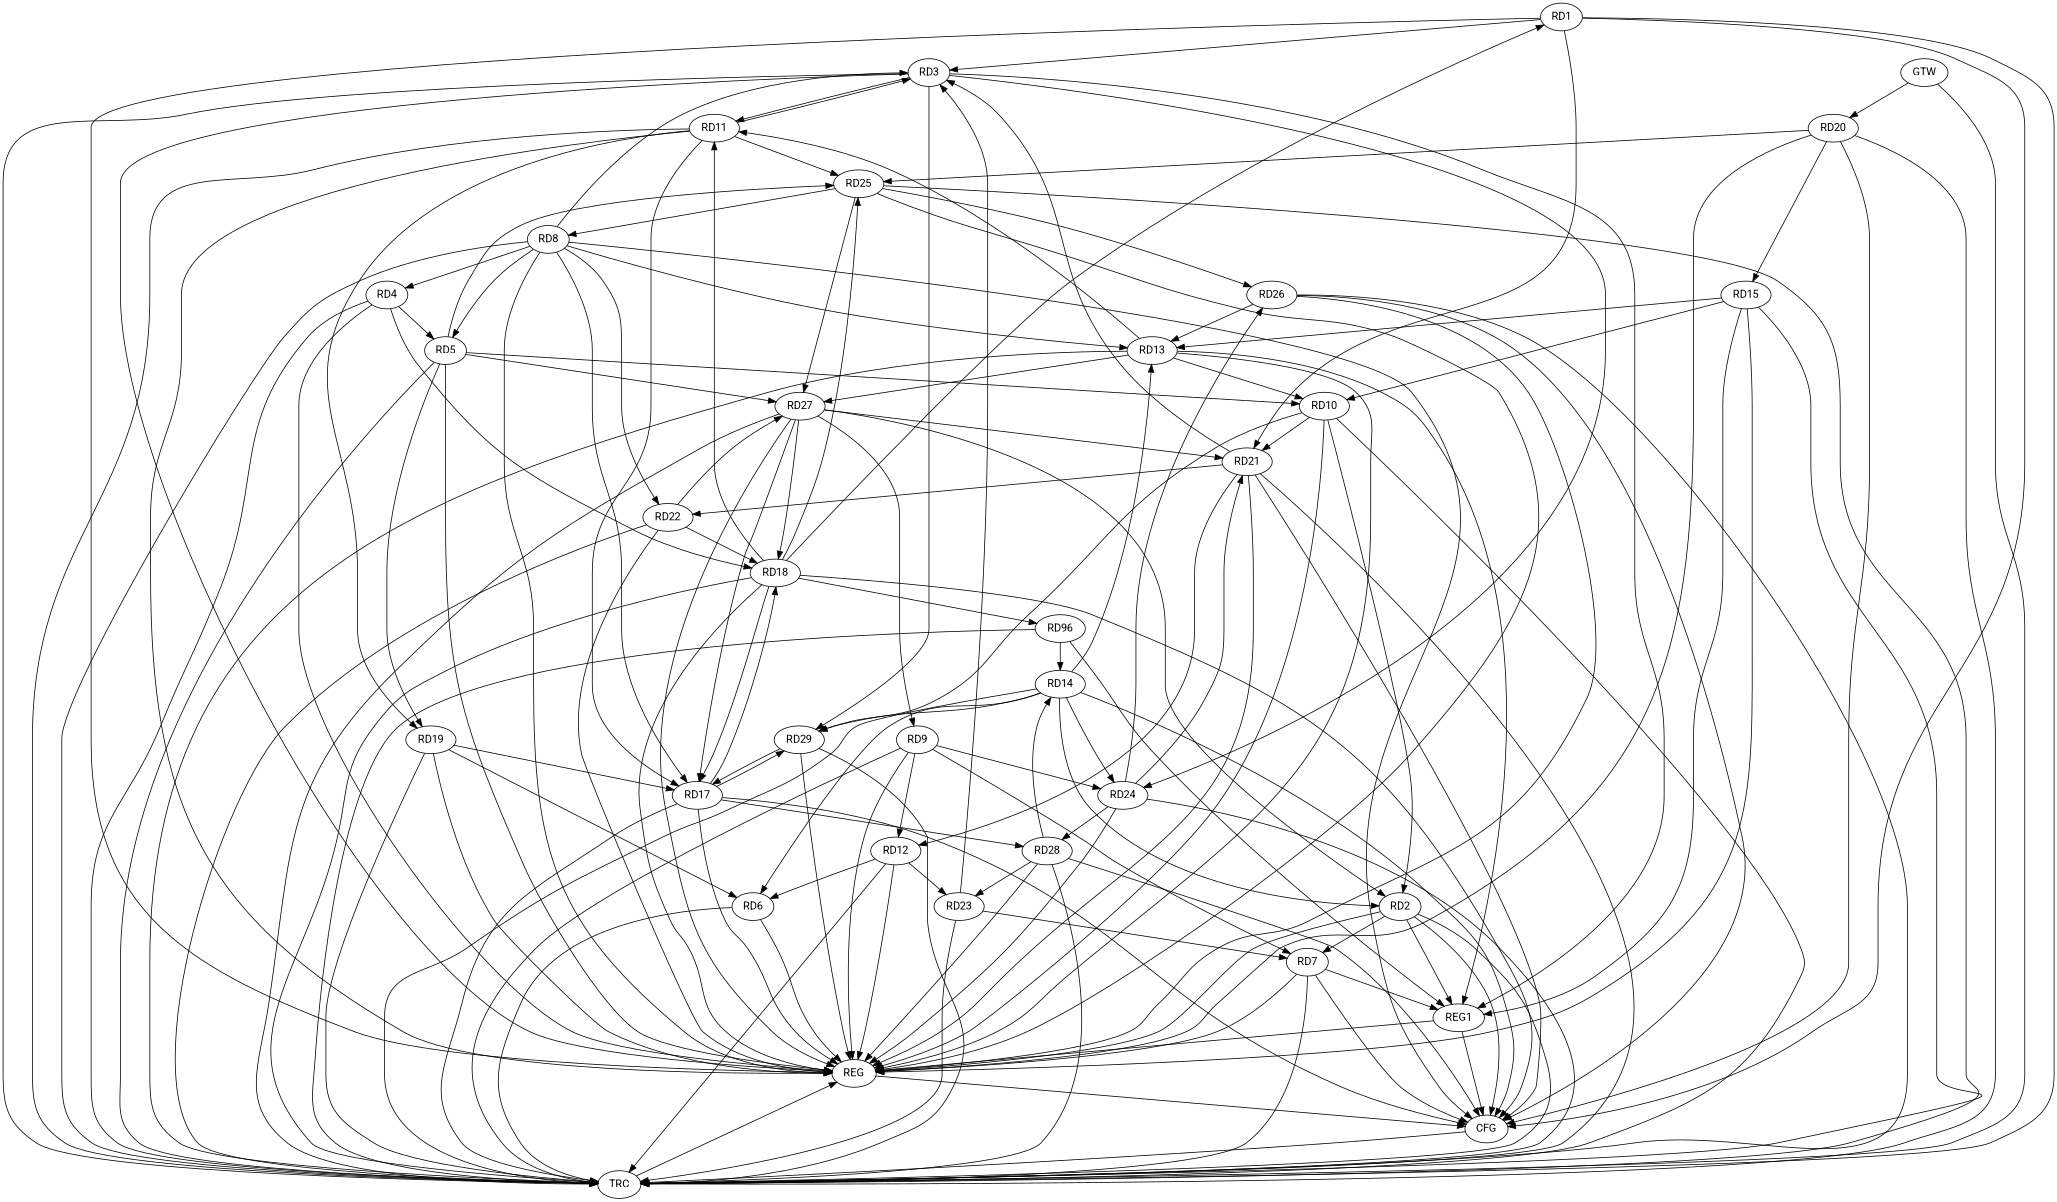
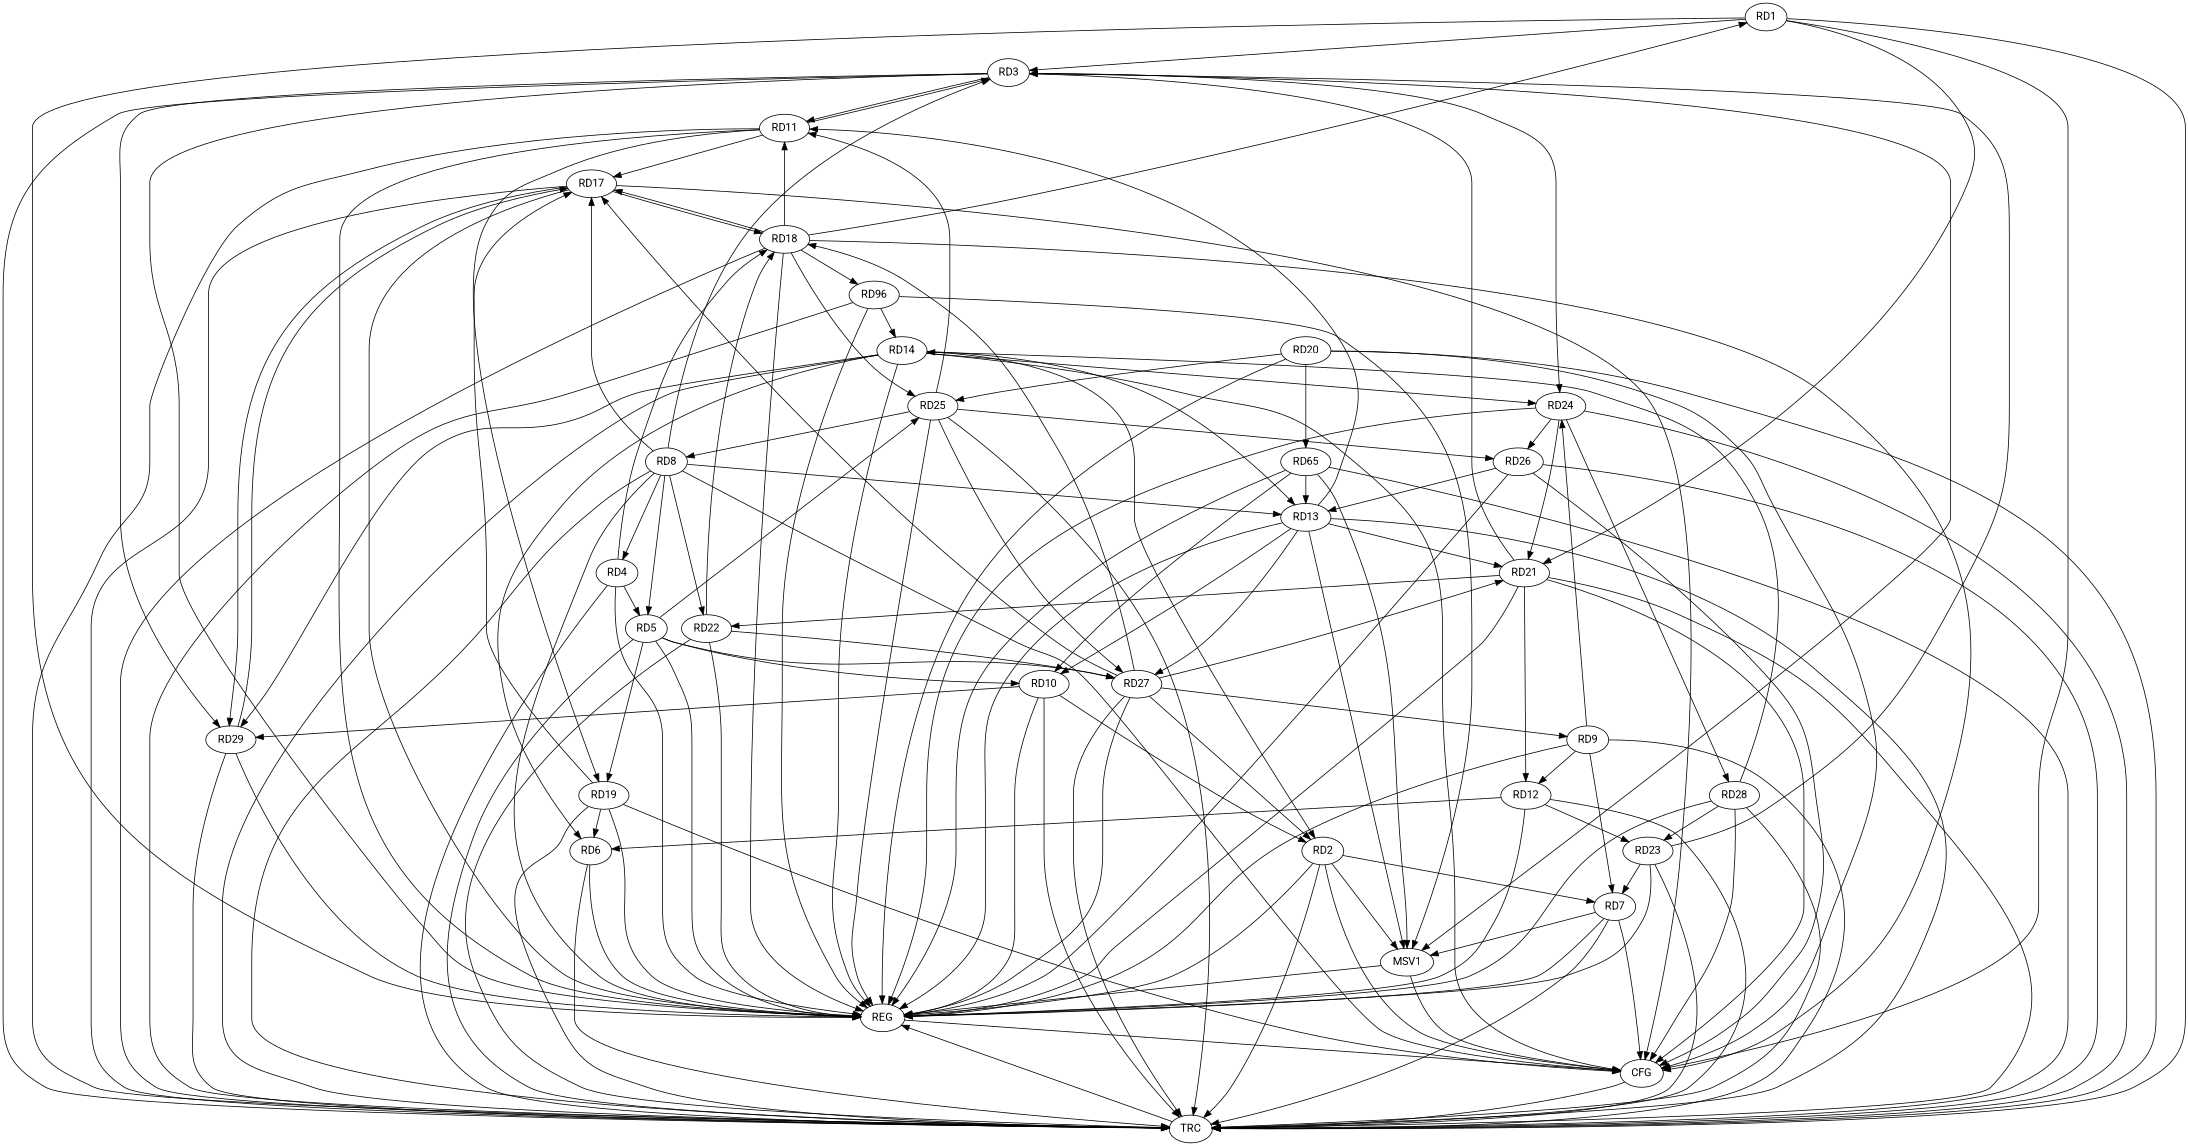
(1924, 73) -> none
(783, 155) -> (948, 225)
(1746, 295) -> (1306, 462)
(1289, 432) -> (1411, 544)
none -> (782, 641)
none -> (839, 683)
(839, 818) -> none
none -> (1156, 995)
none -> (1317, 1000)
(1459, 1018) -> (1407, 962)
